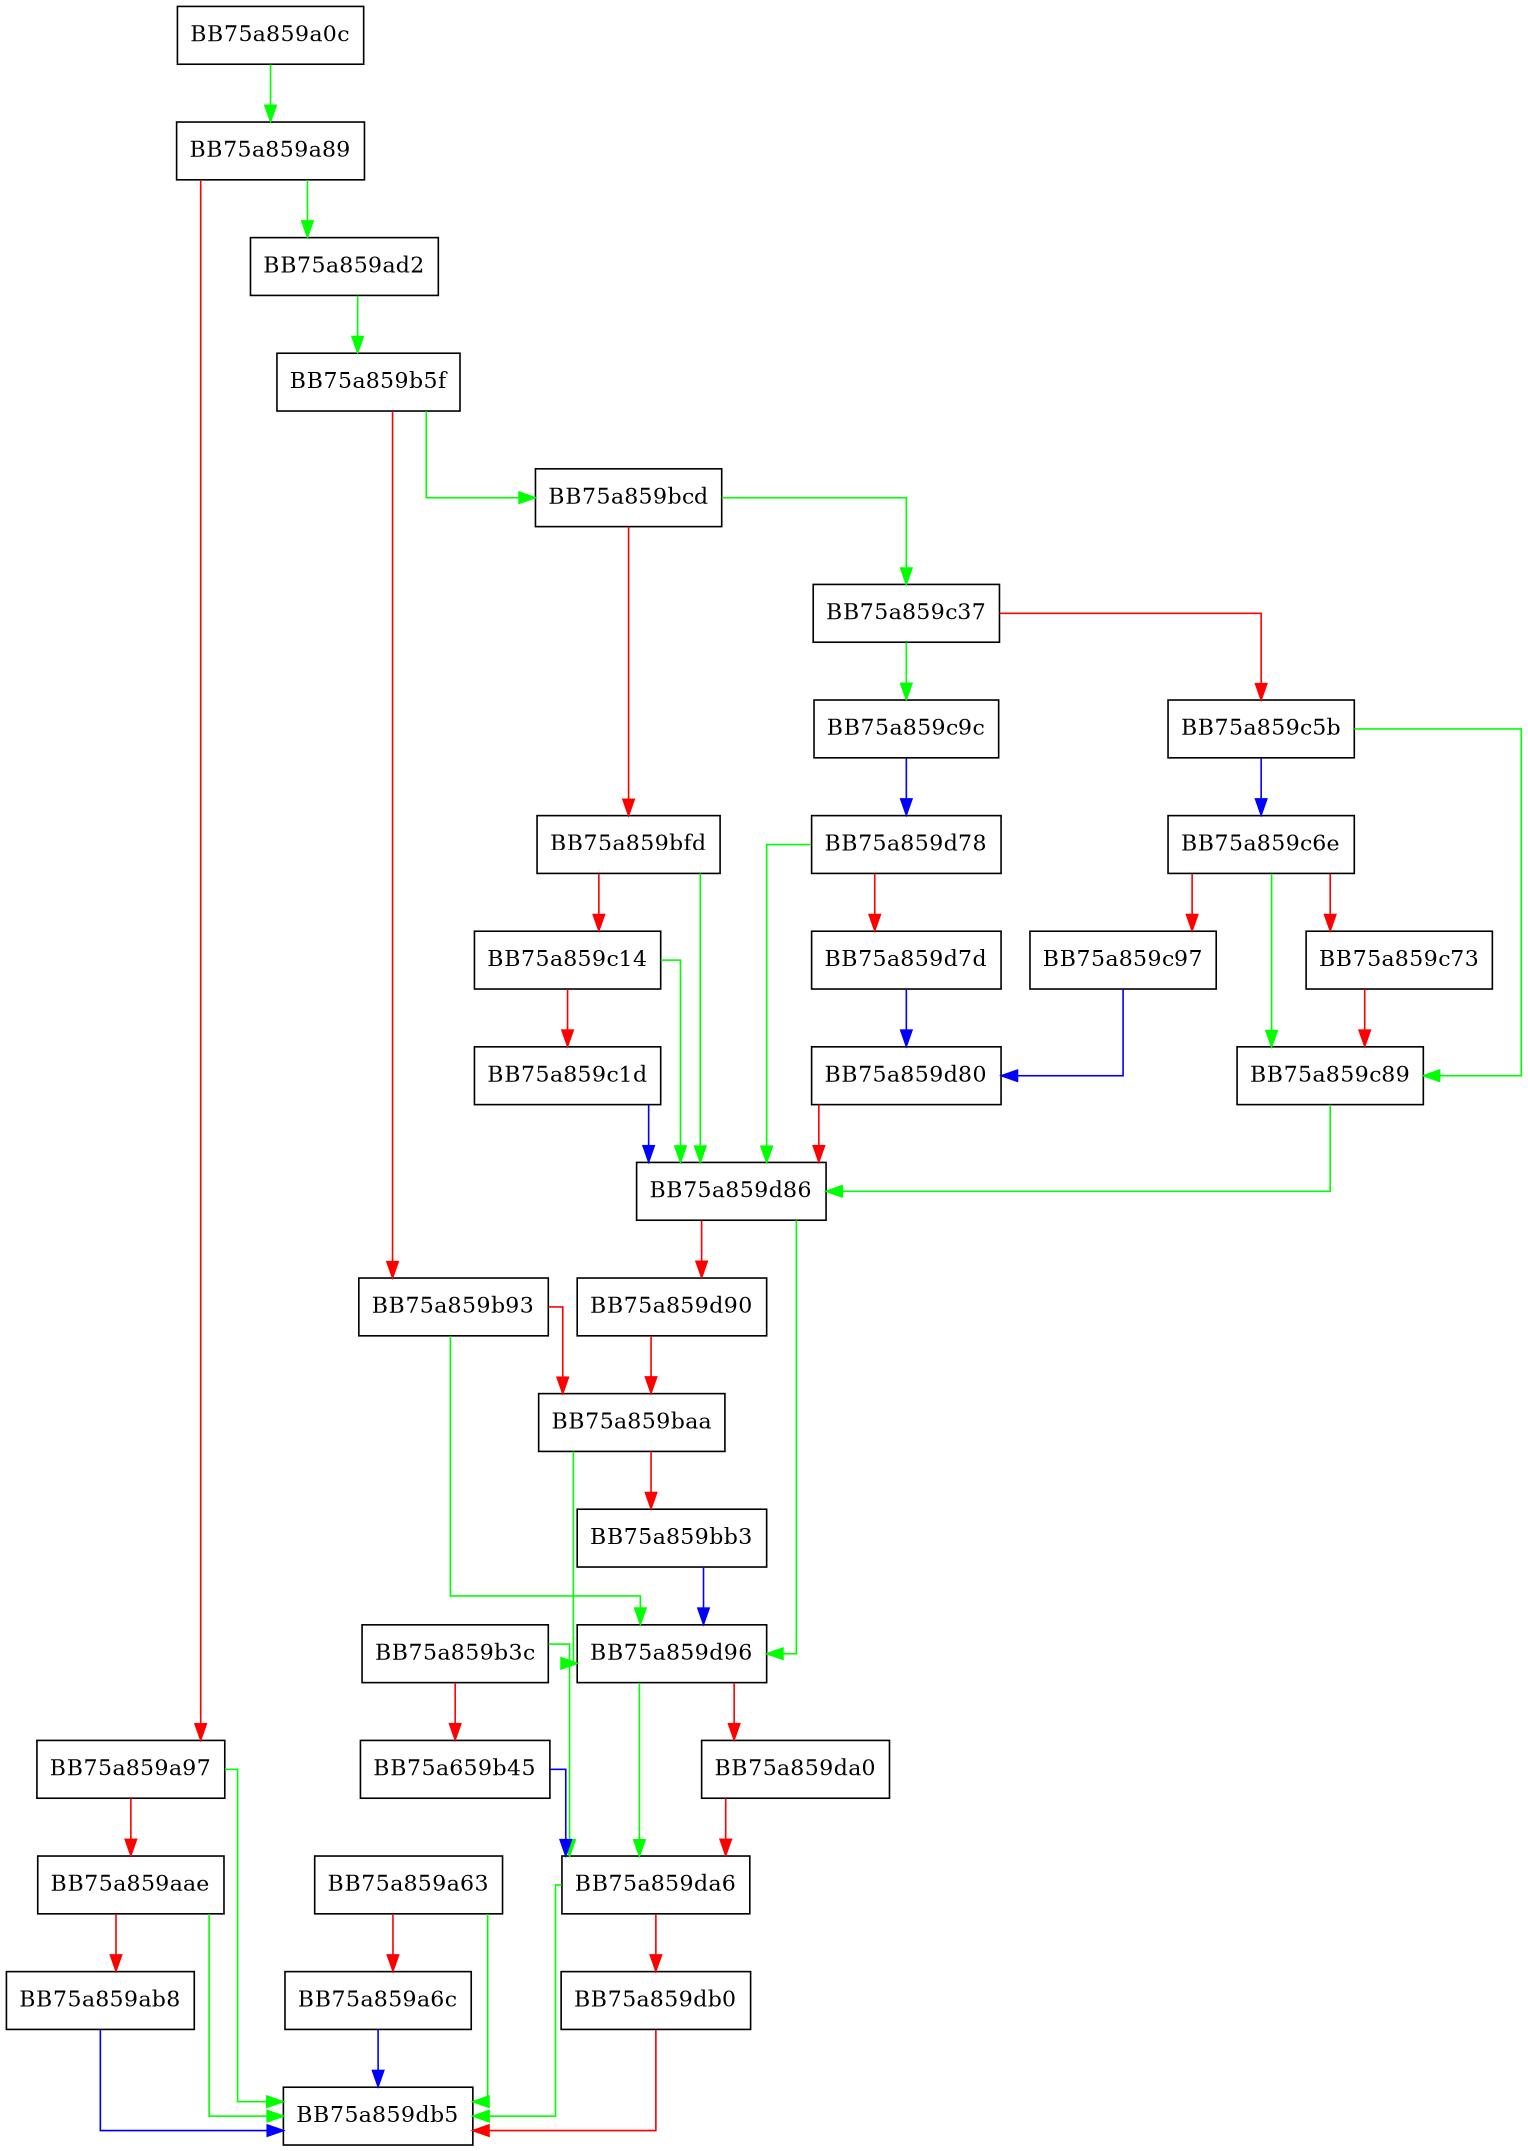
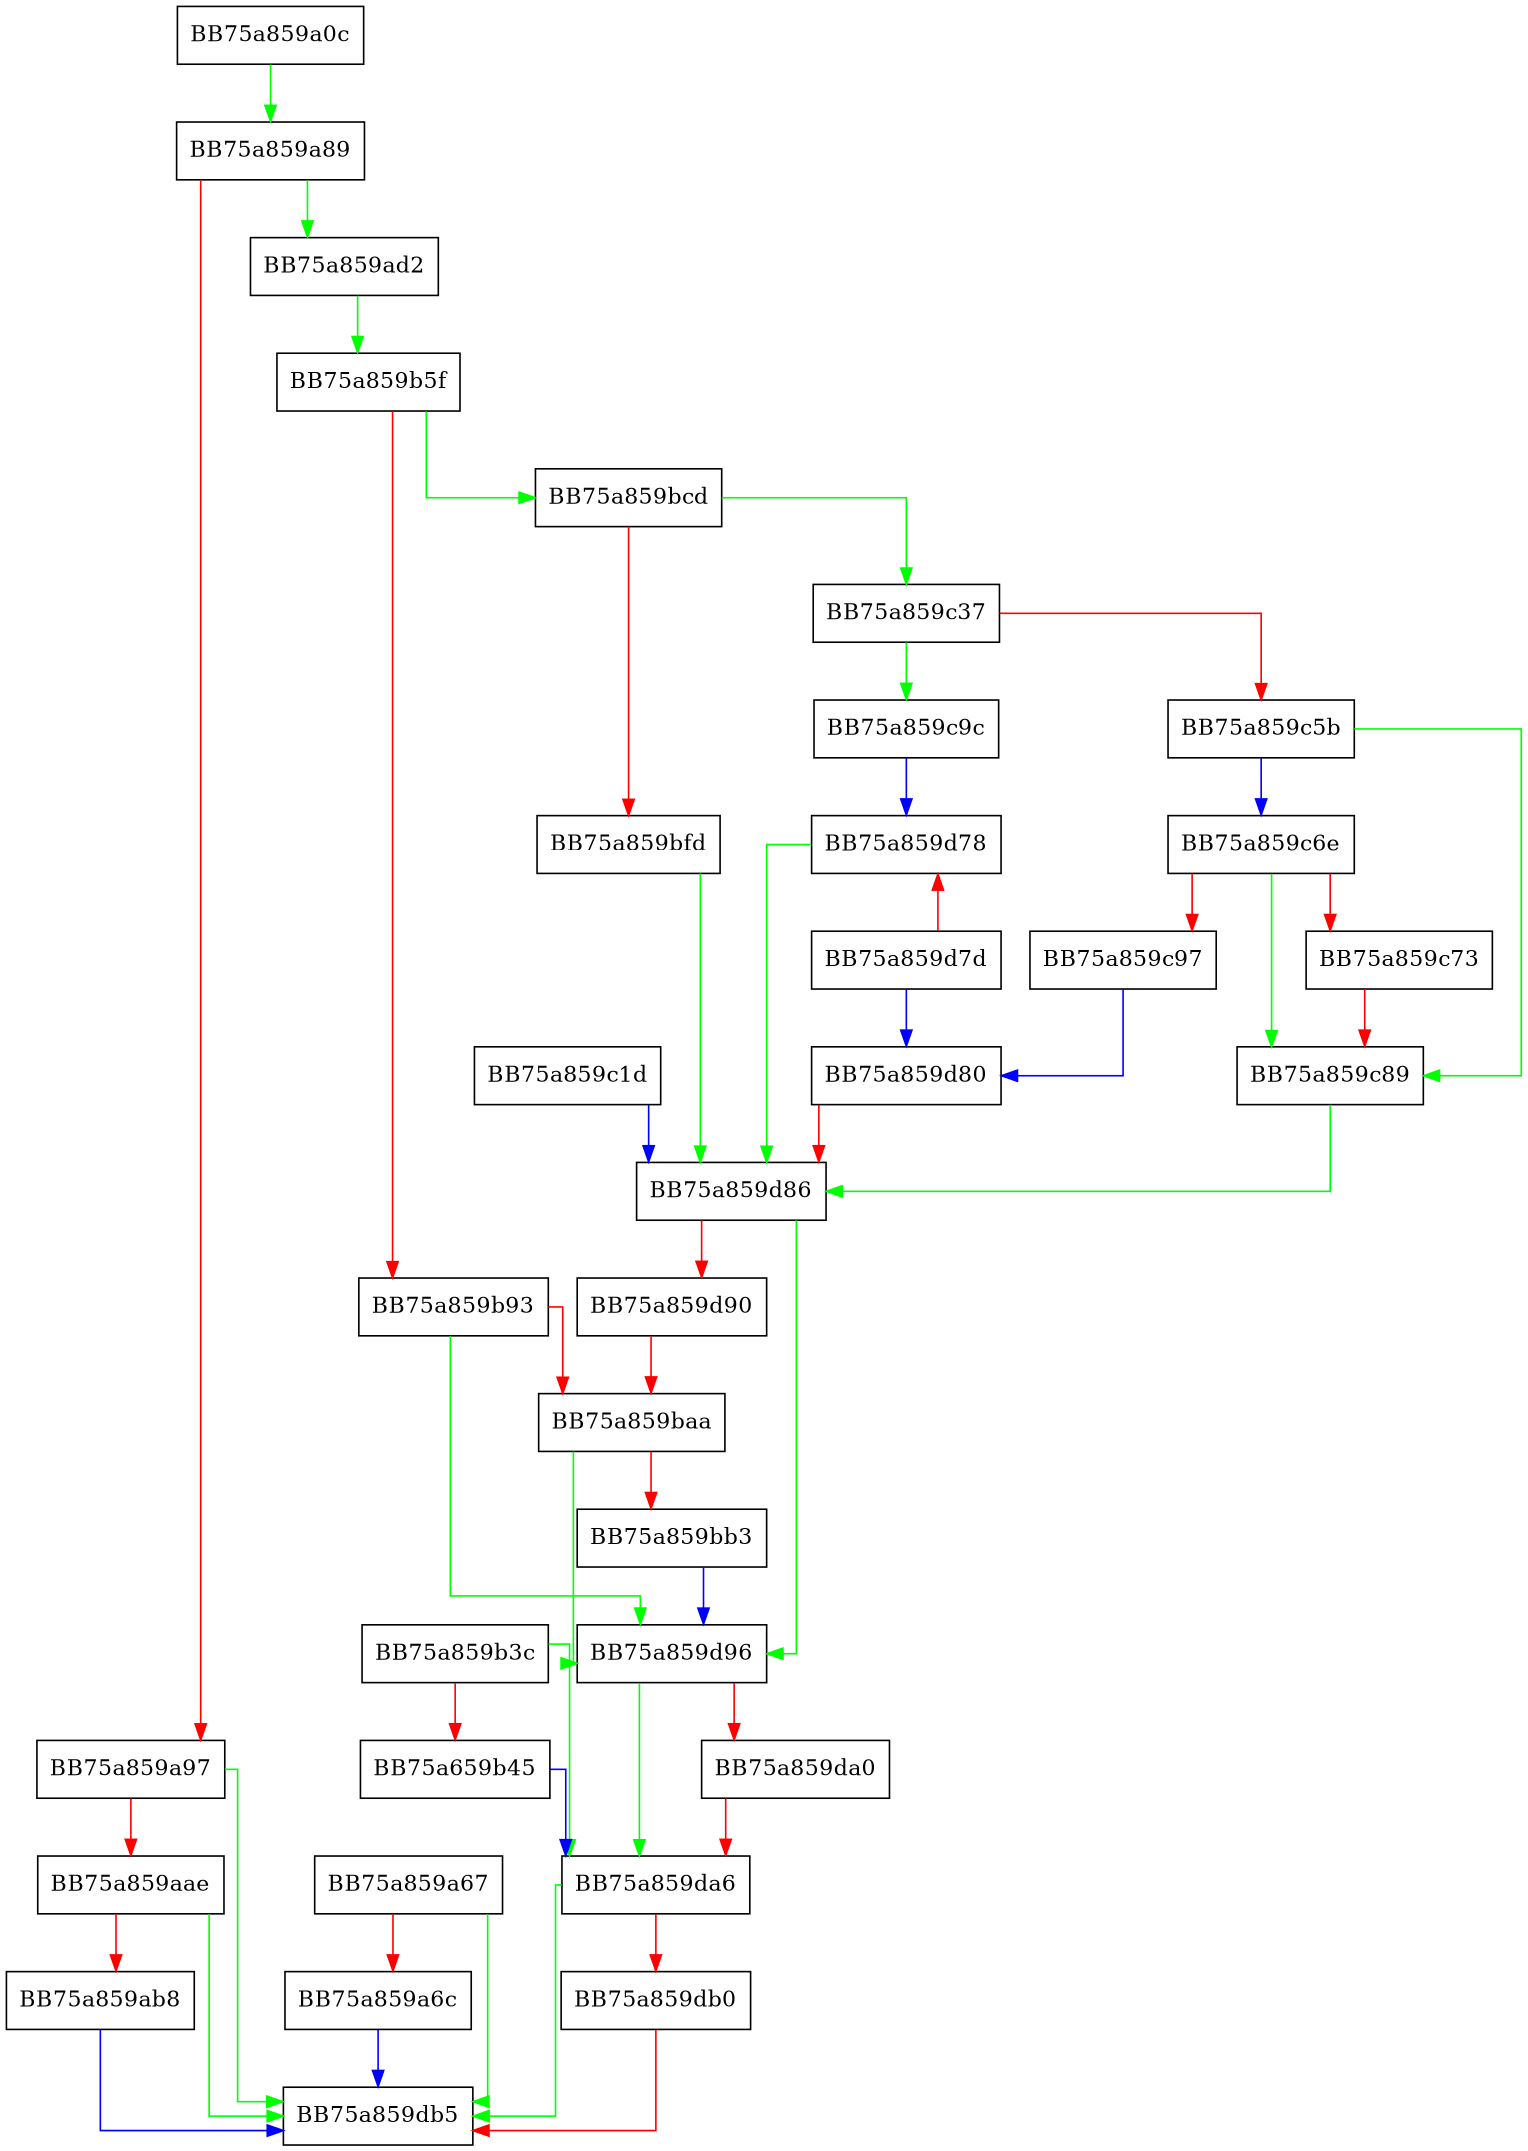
(875, 894) -> (938, 911)
(568, 960) -> none
(409, 1885) -> (409, 1885)
